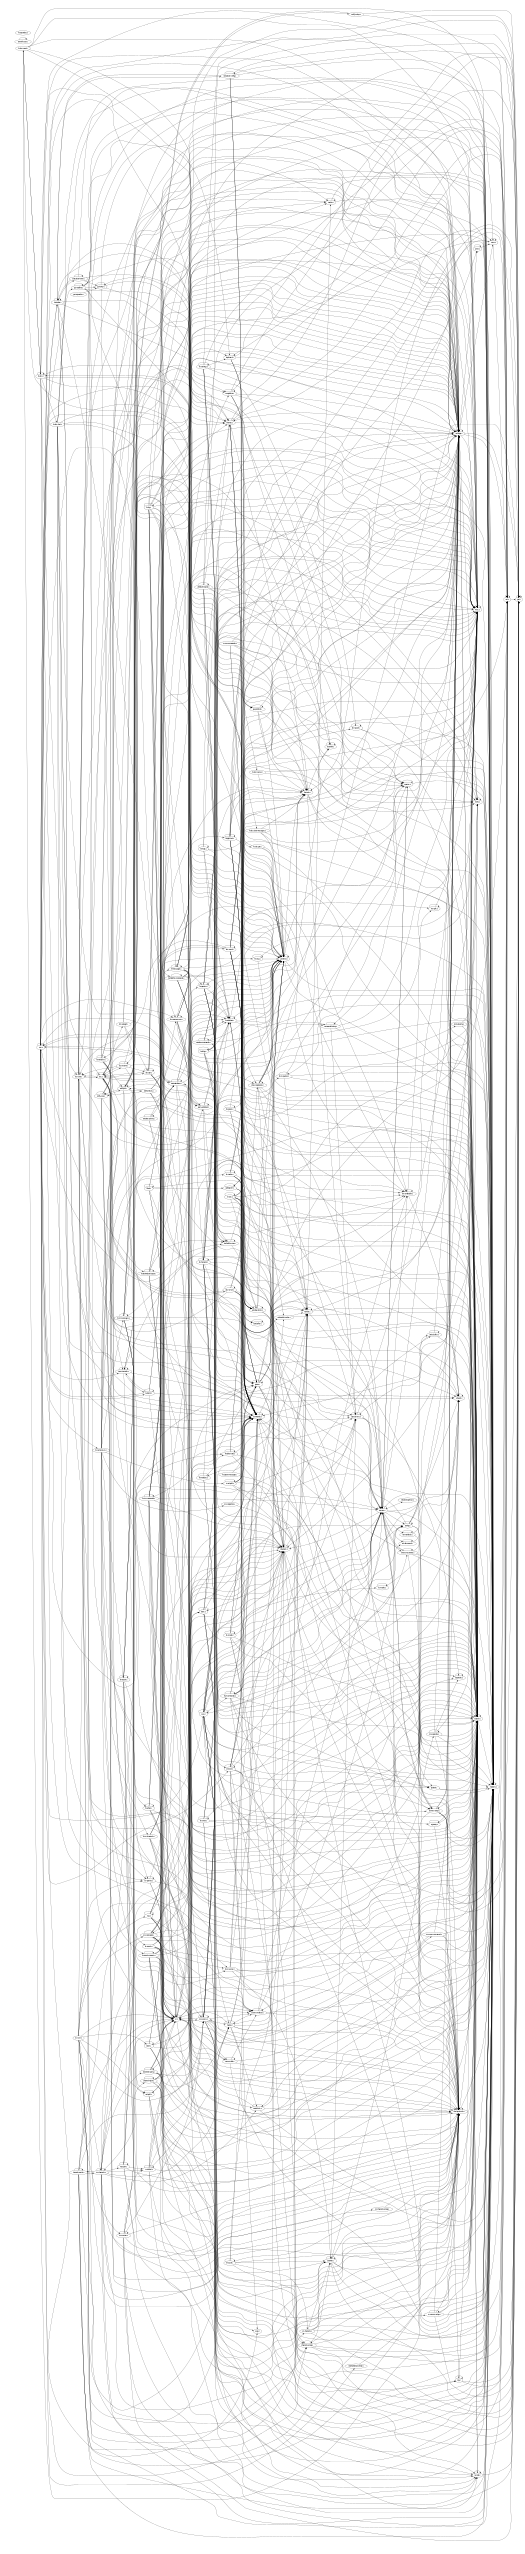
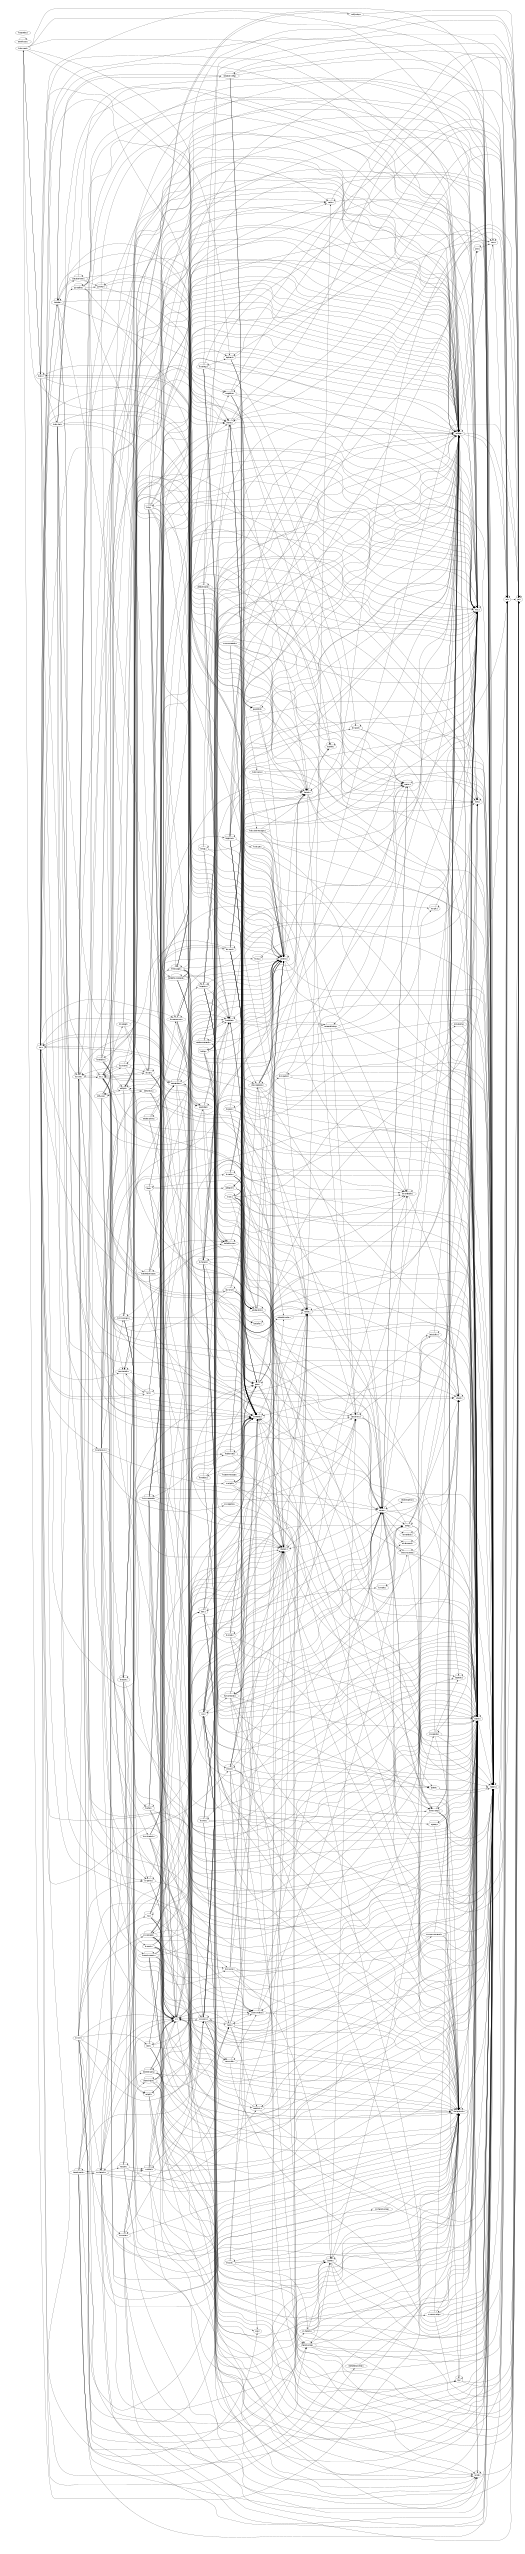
(79, 294) -> none
(203, 1107) -> (203, 1107)
(149, 1393) -> (149, 1393)
